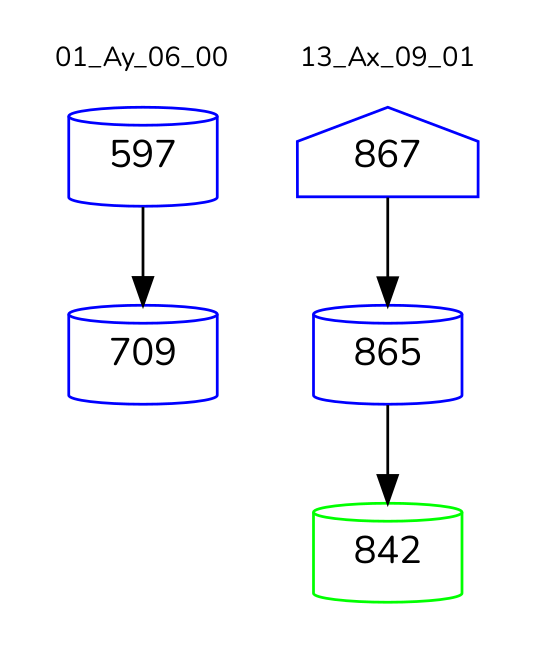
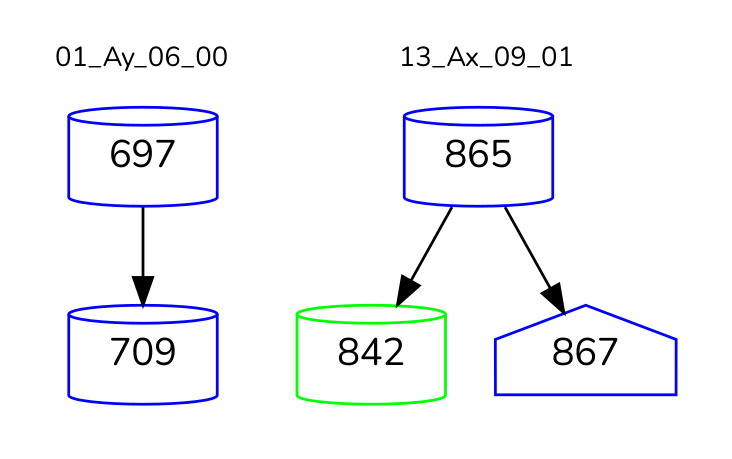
(143, 157) -> (143, 157)
(388, 237) -> (528, 247)
